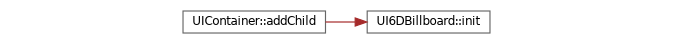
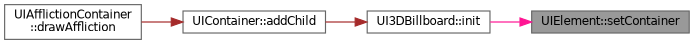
none -> (73, 22)
(429, 22) -> (429, 22)
none -> (610, 22)
